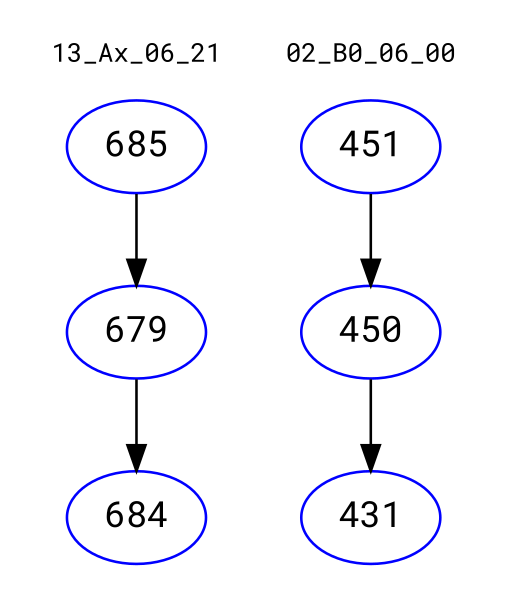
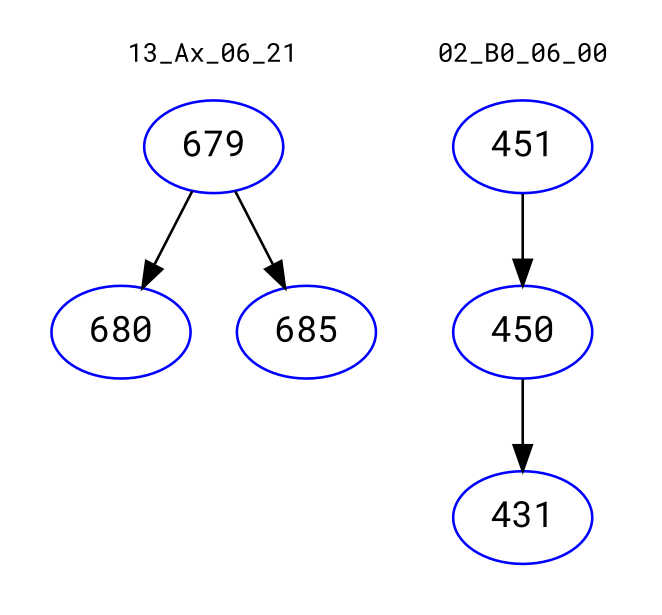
(136, 227) -> (254, 228)
(136, 518) -> (121, 332)
